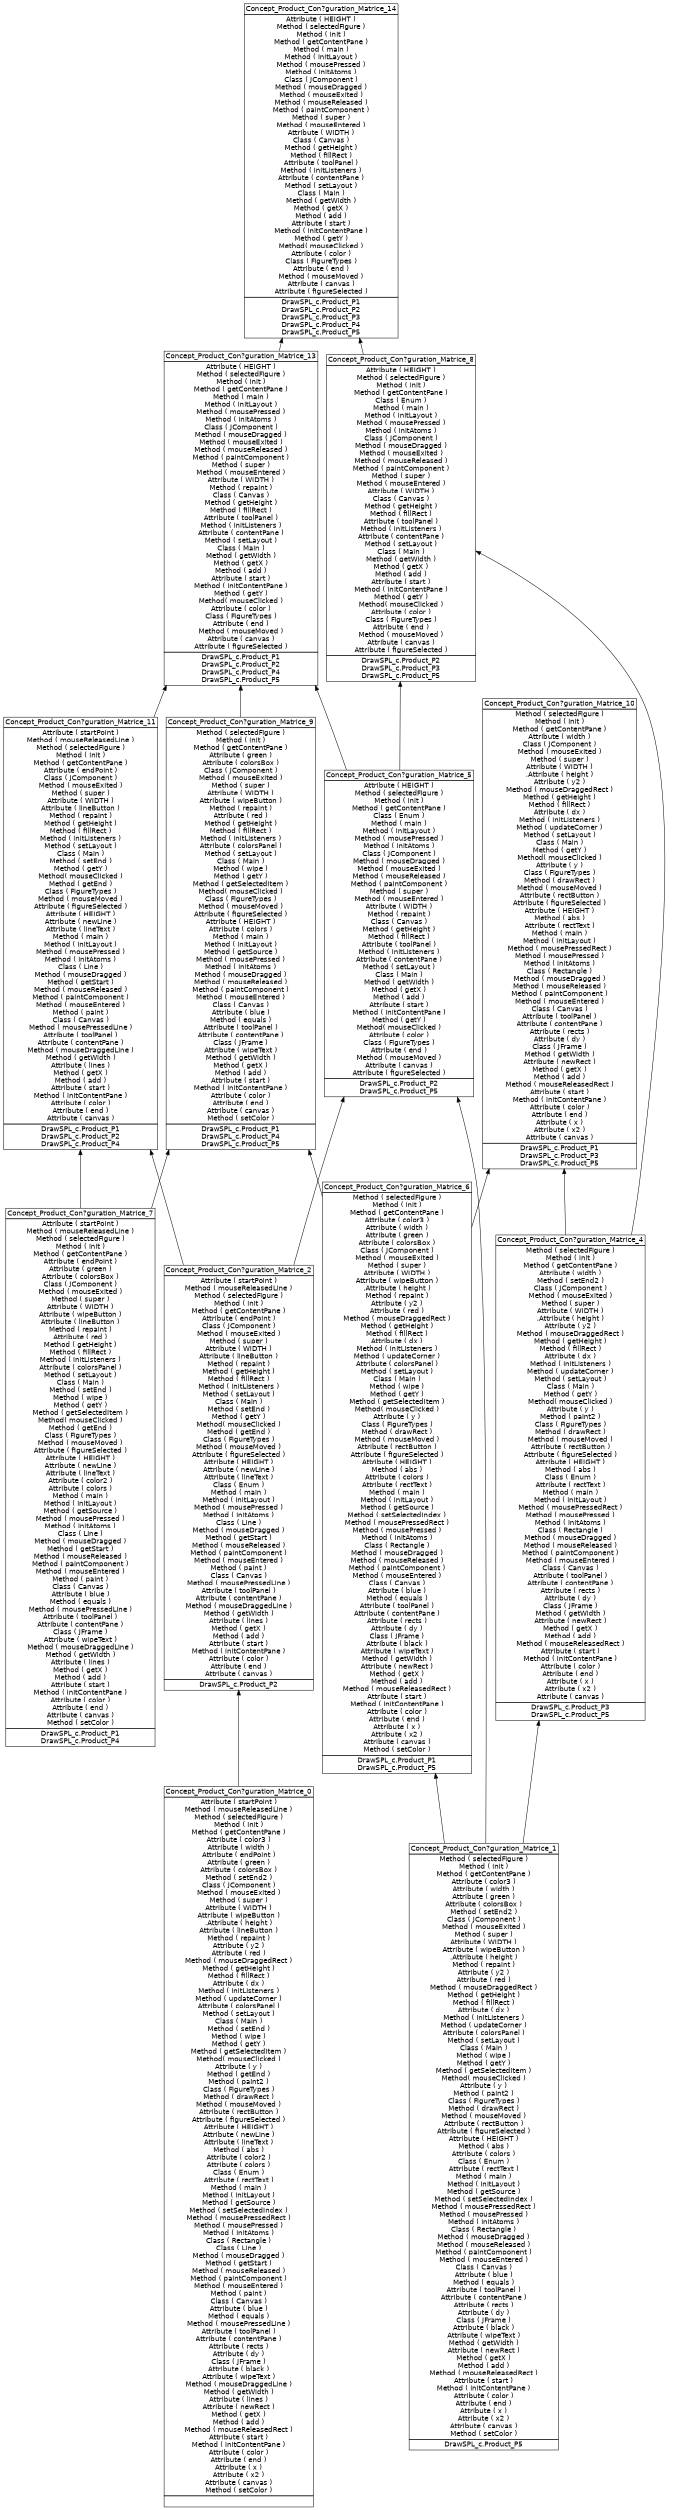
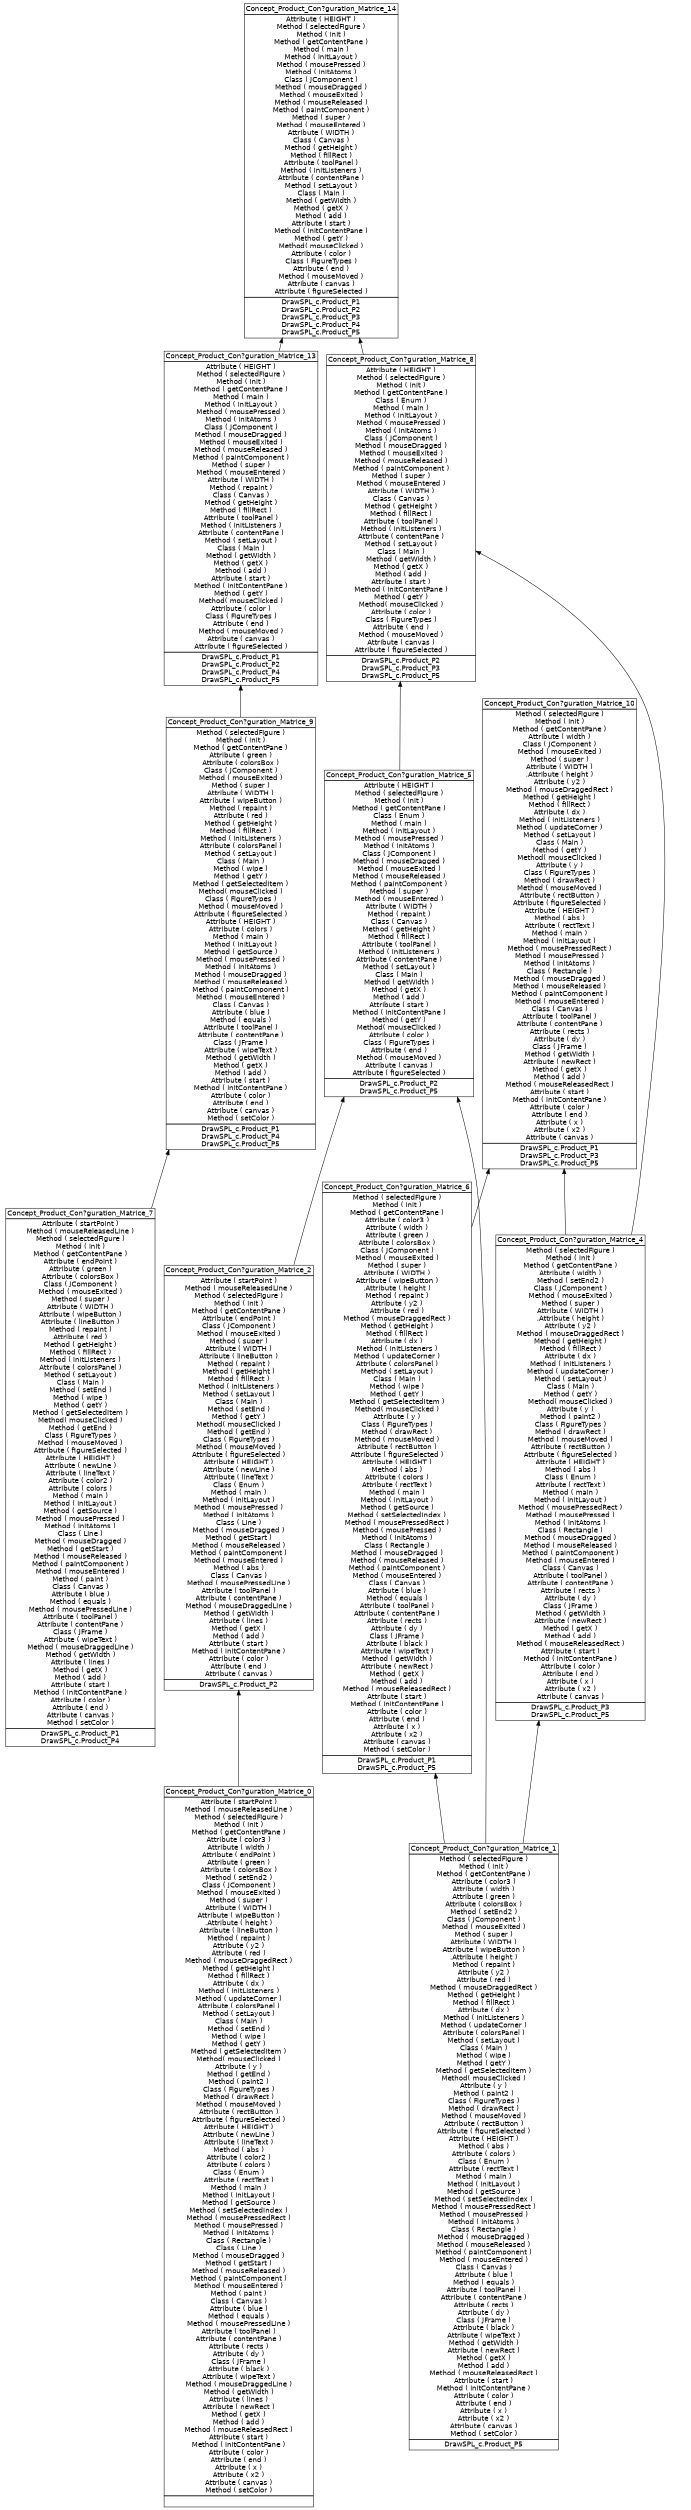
(332, 730) -> none
(80, 933) -> none
(316, 1175) -> none
(239, 1568) -> (239, 1568)
